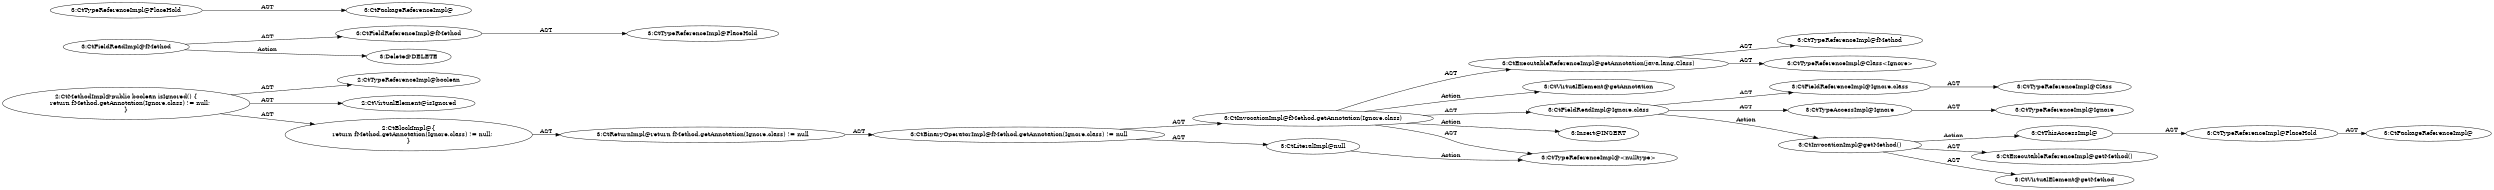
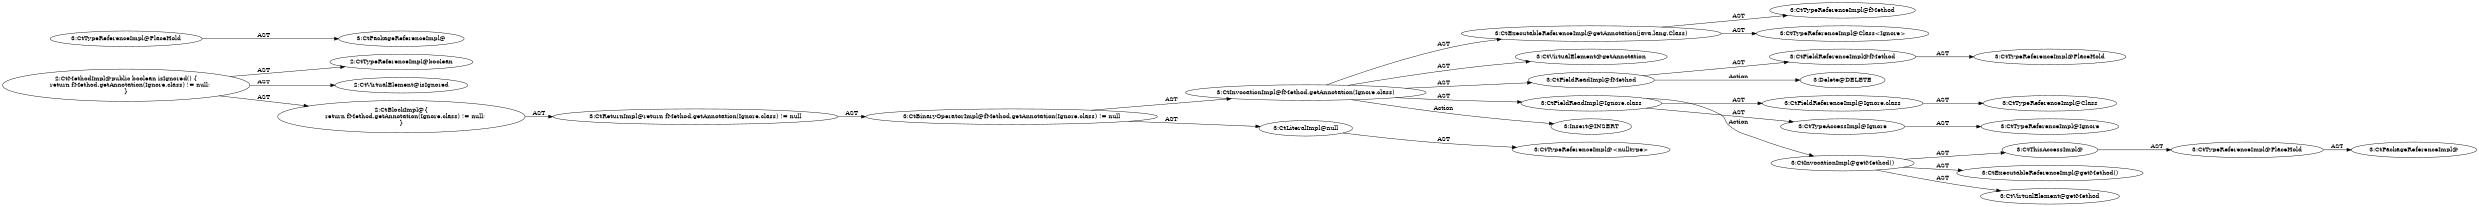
(1451, 96) -> (1444, 66)
(1954, 136) -> (1943, 153)
(1451, 140) -> (1466, 86)
(1451, 156) -> (1444, 139)
